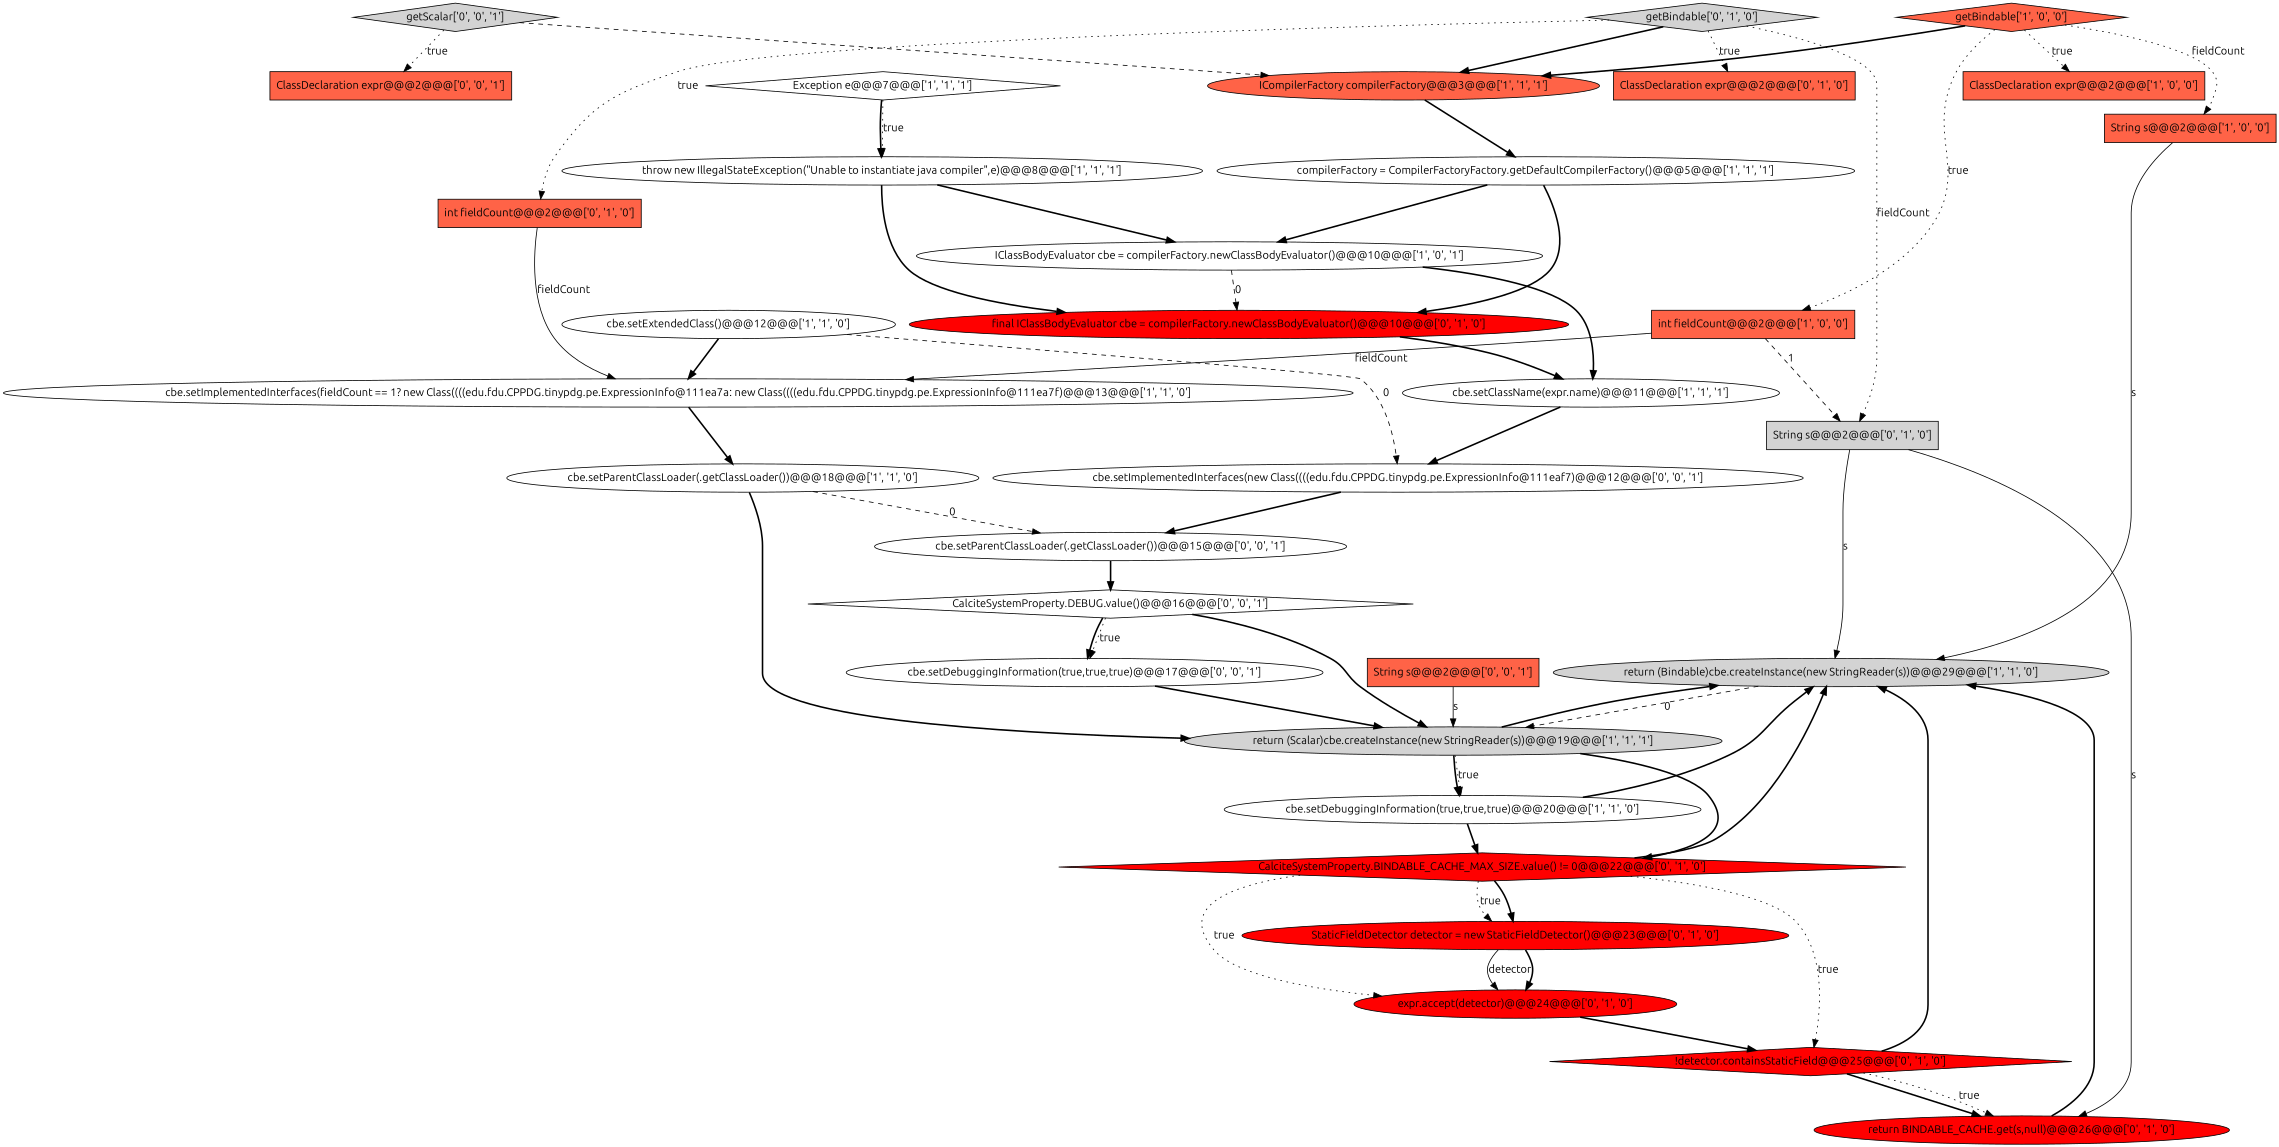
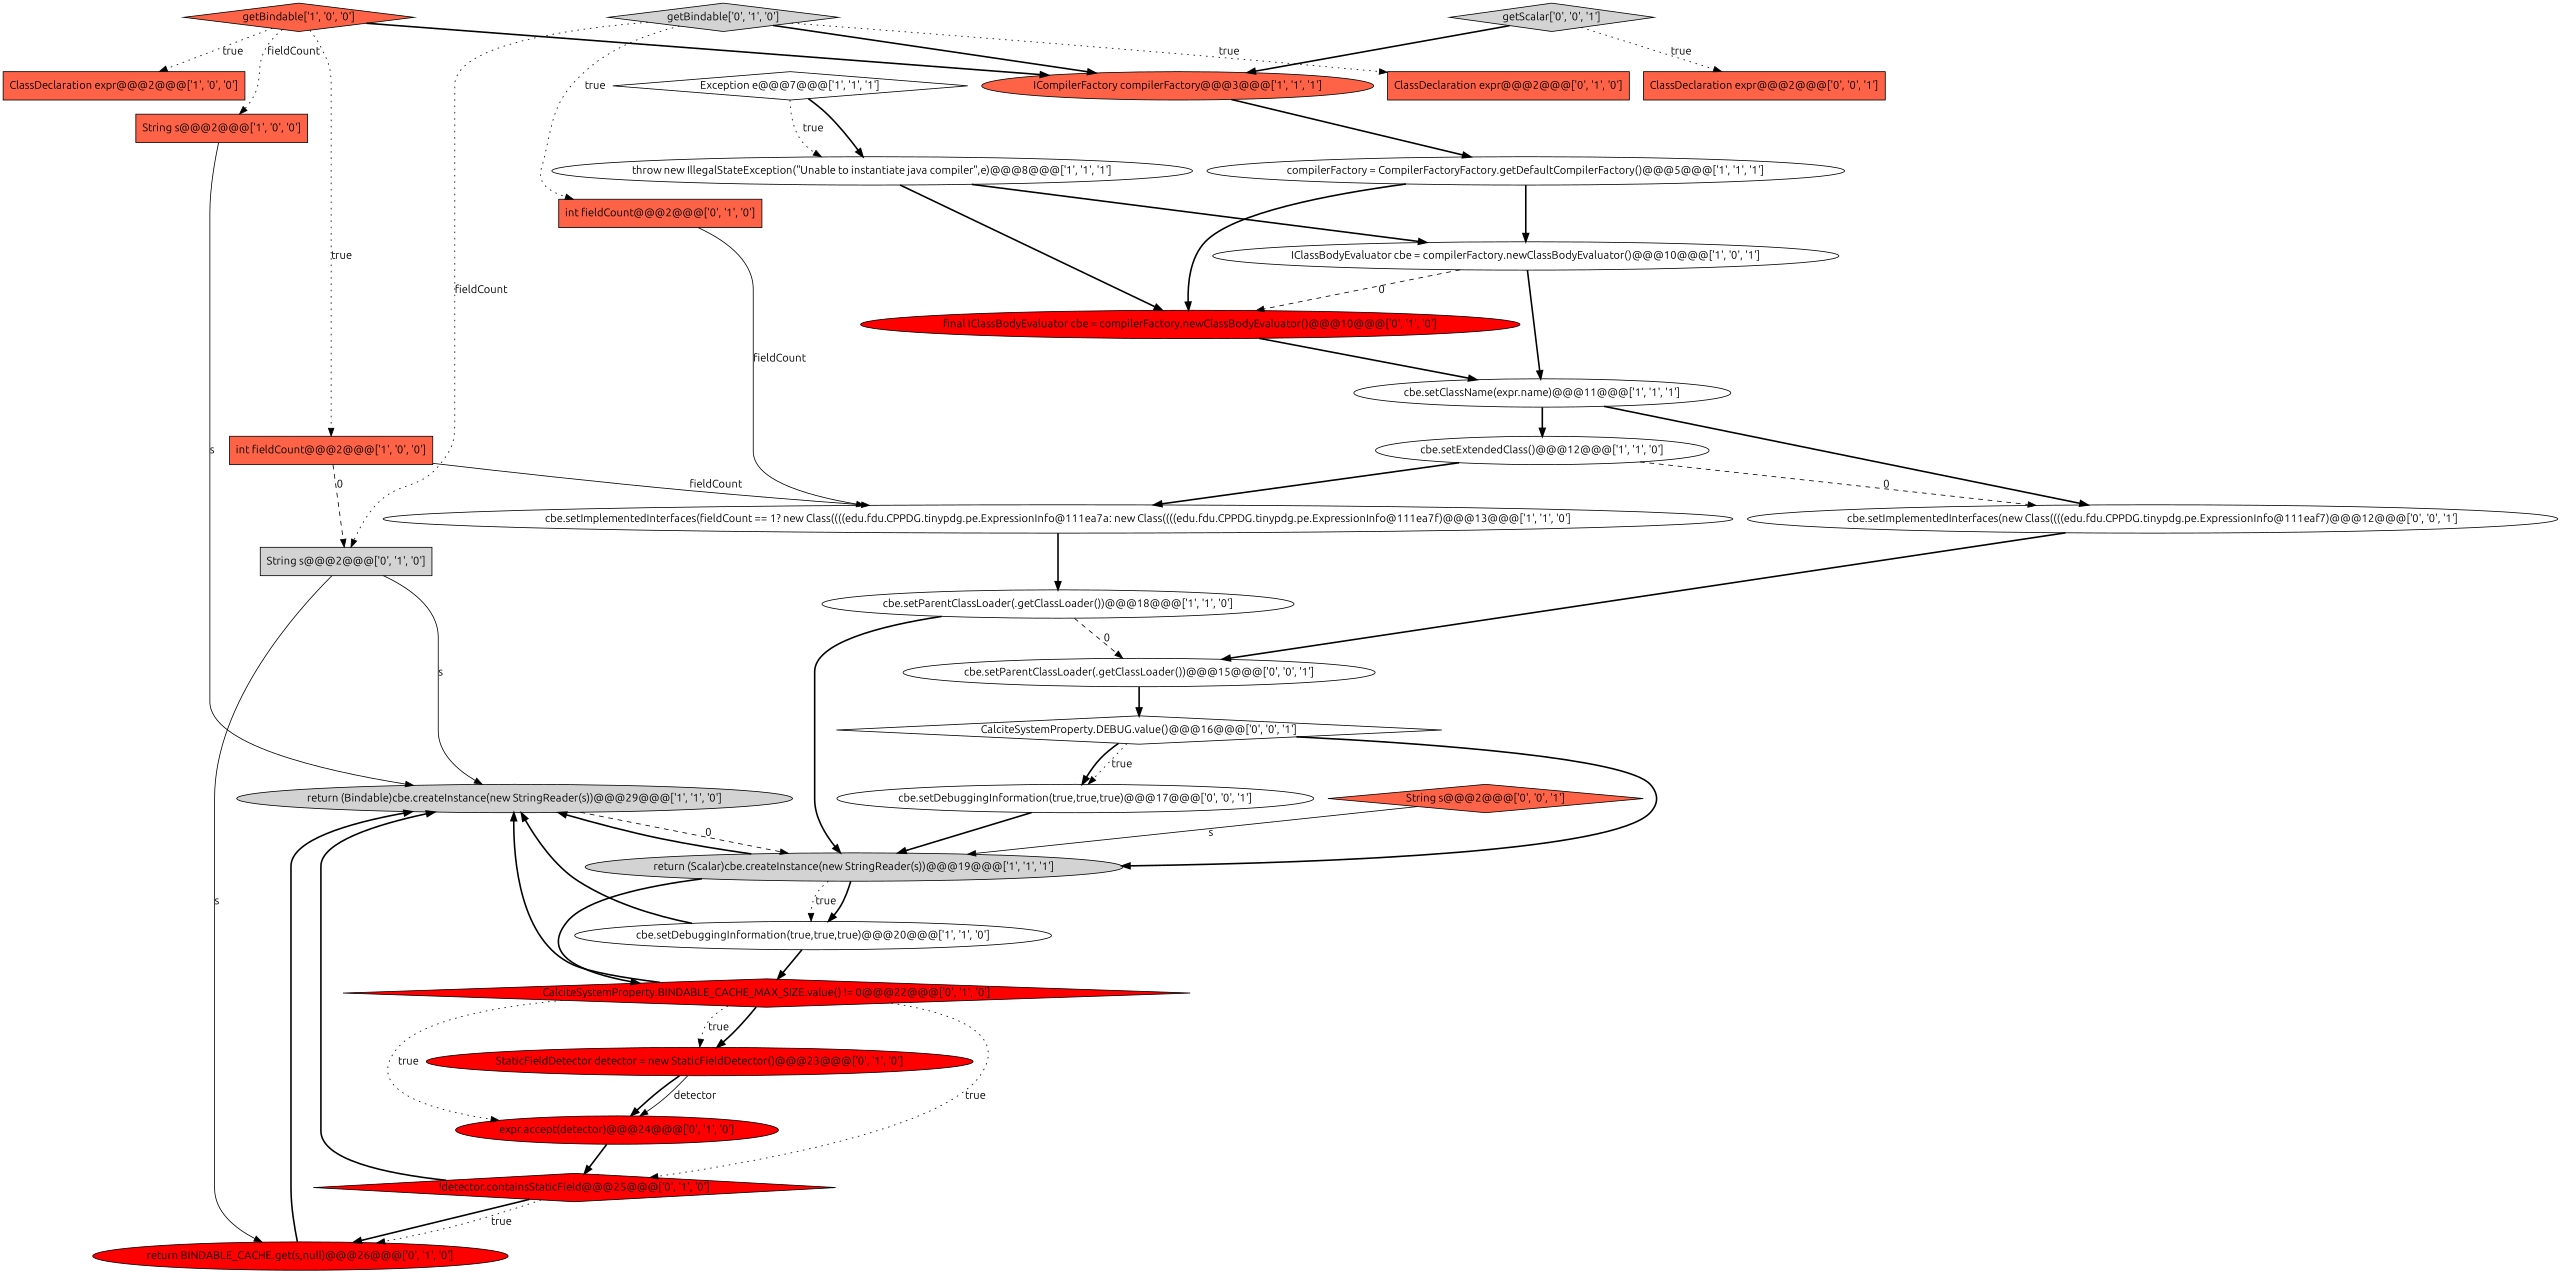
(927, 51) -> (1382, 48)
(1791, 359) -> (340, 485)
none -> (1542, 418)
(1453, 673) -> (1486, 799)
